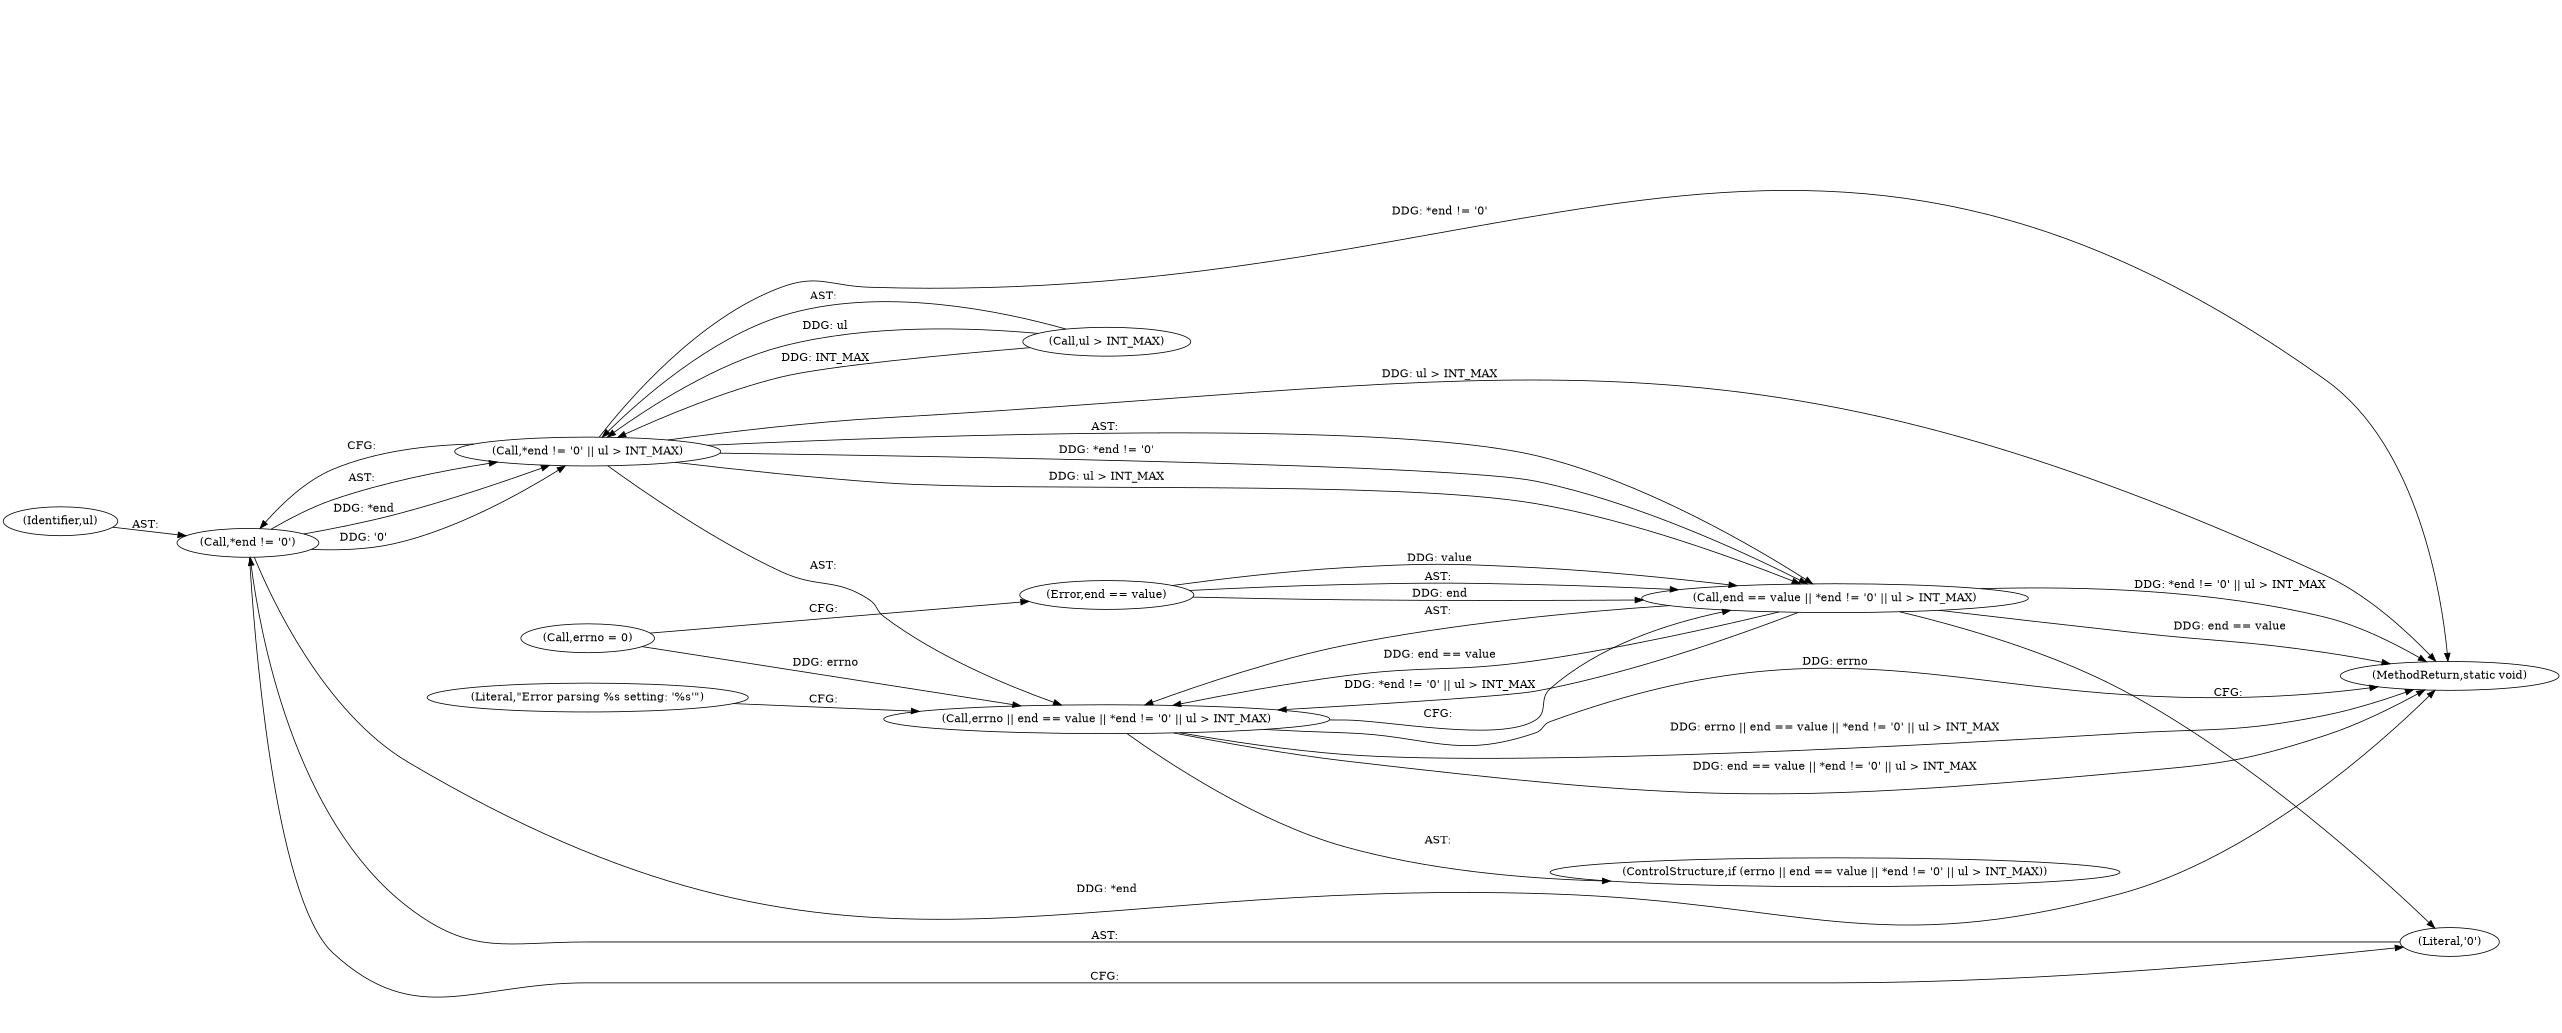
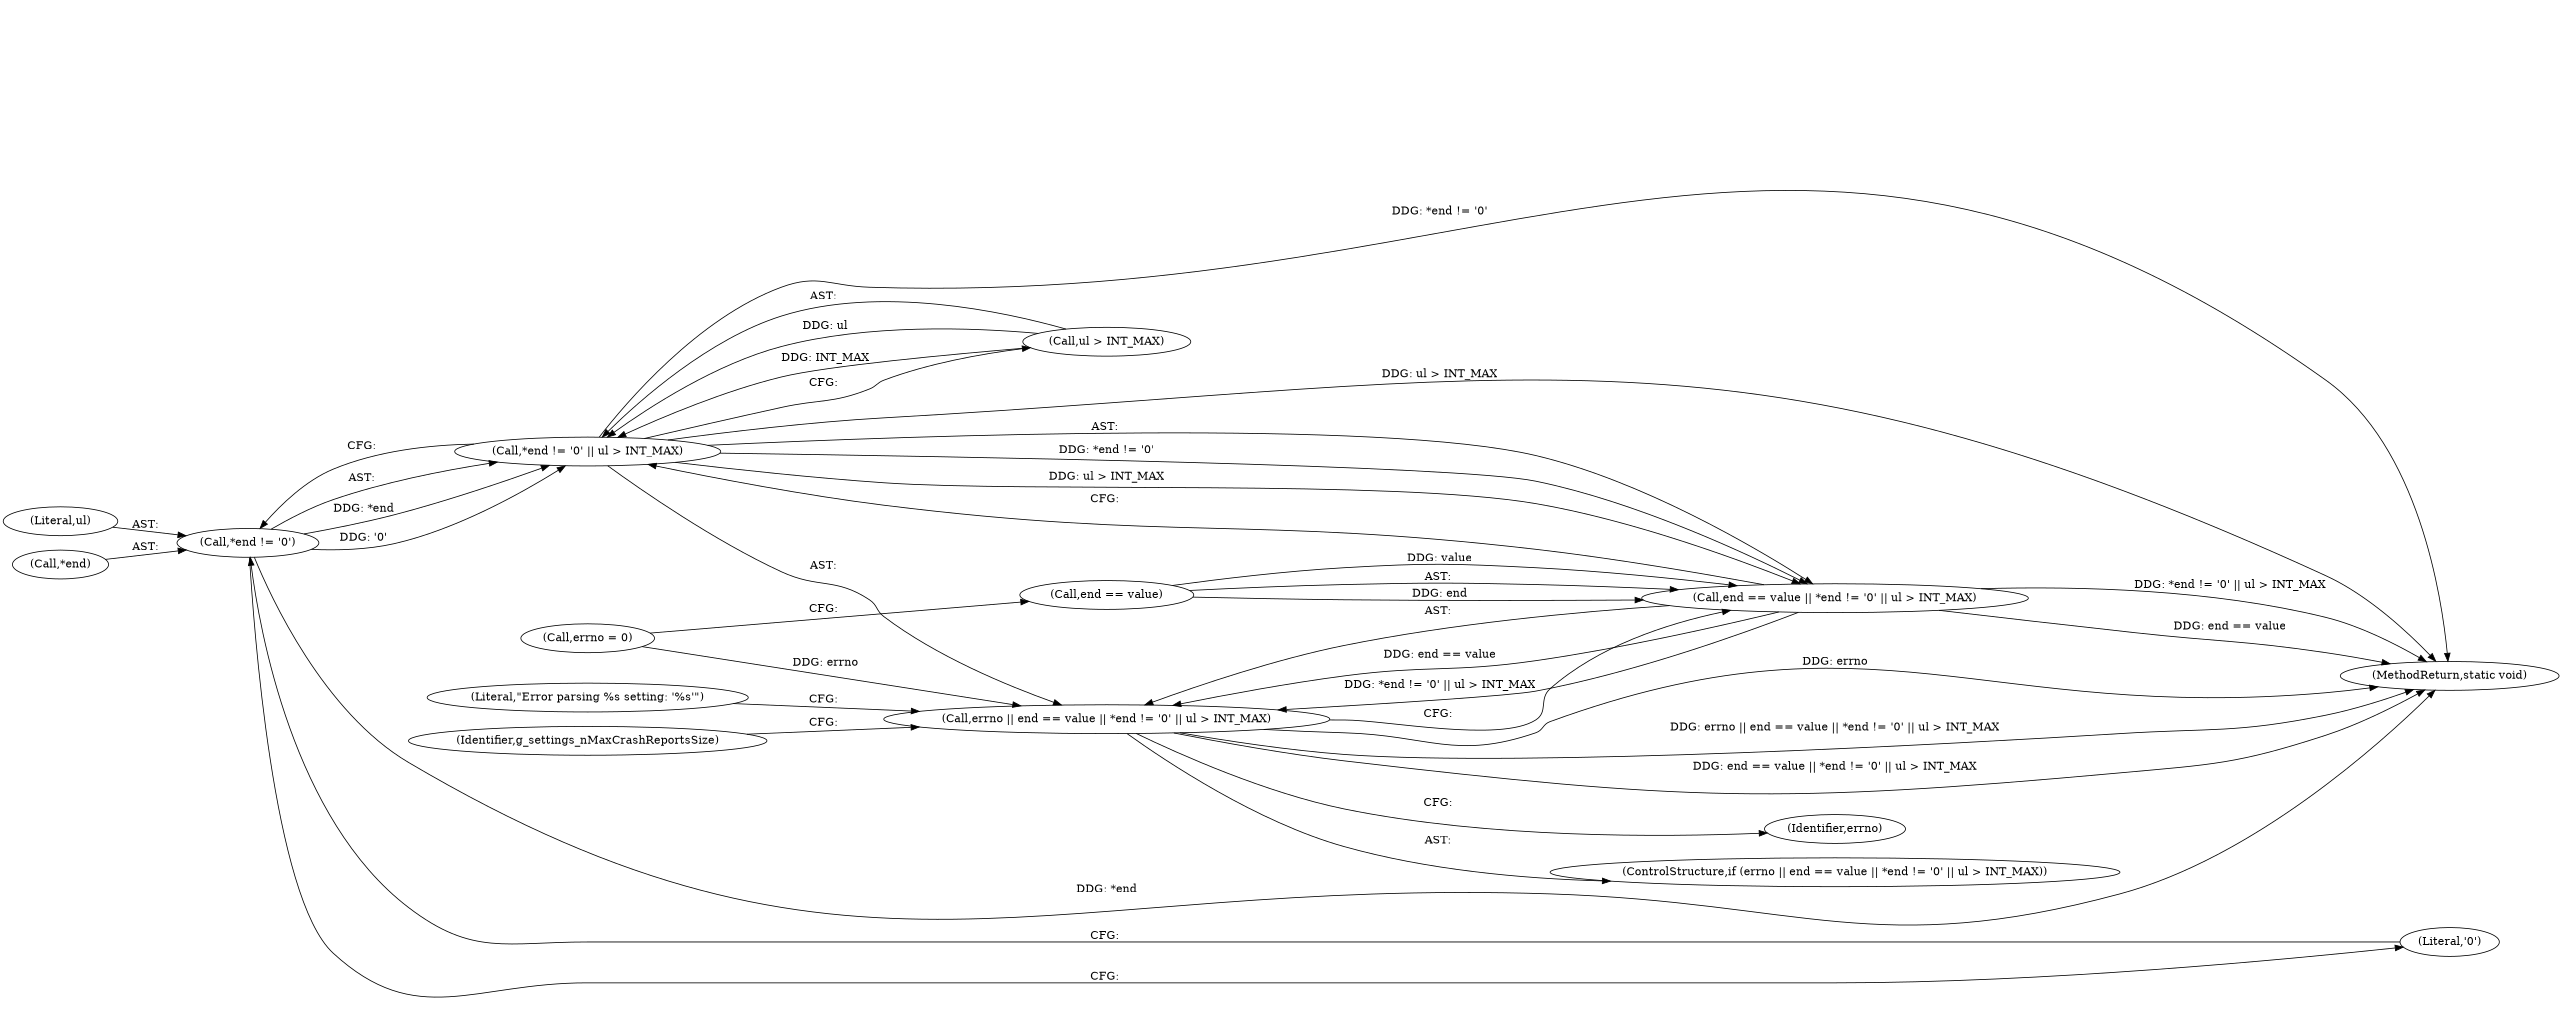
none -> (835, 399)
(61, 521) -> (61, 521)
none -> (61, 565)
(1107, 595) -> (1107, 595)
(2174, 720) -> (1210, 528)
none -> (588, 741)
none -> (1835, 829)
(1107, 936) -> (1107, 936)
